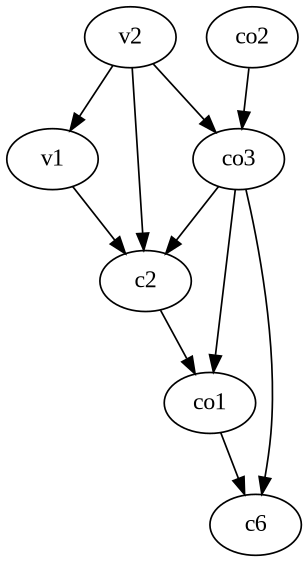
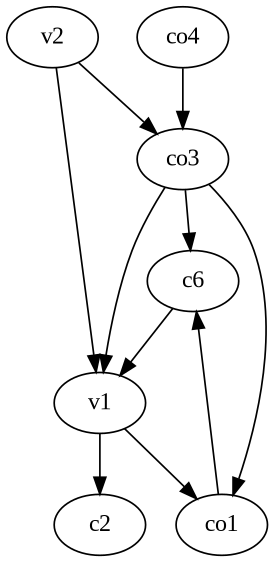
(252, 37) -> (183, 37)
(137, 150) -> none
(197, 213) -> (126, 268)
(174, 334) -> (155, 458)
none -> (152, 335)
